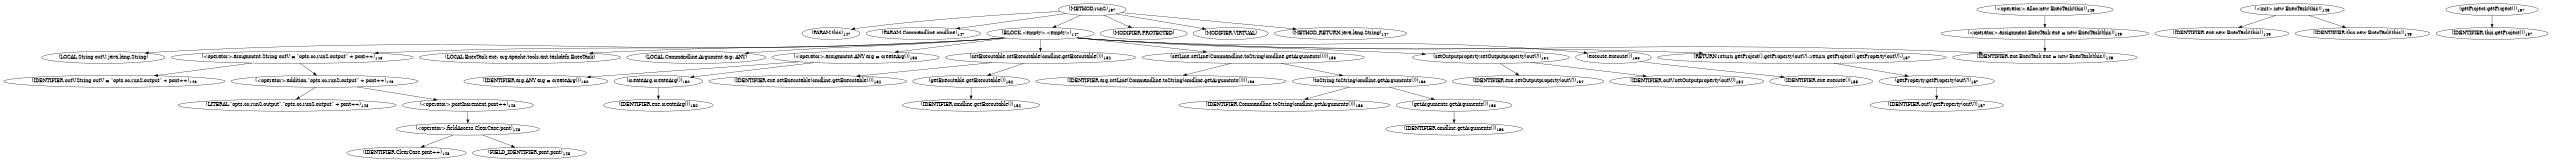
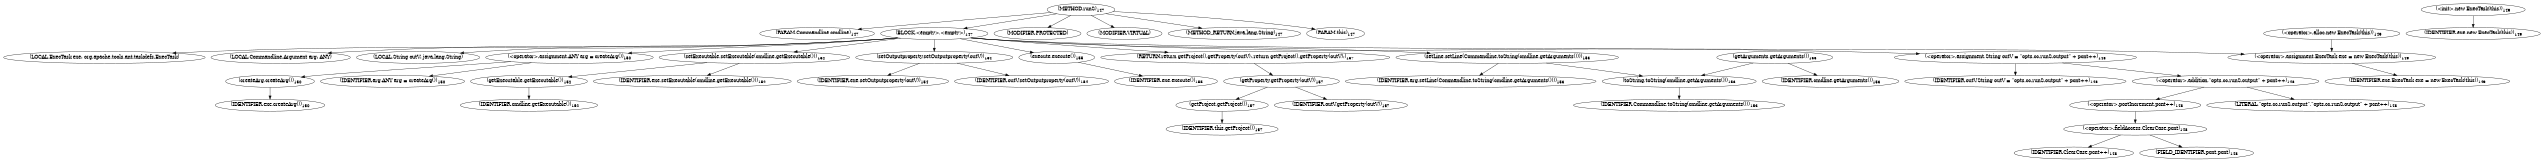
(1112, 9) -> (1101, 9)
(2363, 34) -> none
(1596, 47) -> (1415, 48)
none -> (1253, 93)
(1410, 93) -> (1729, 69)
